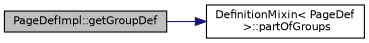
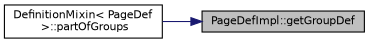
(181, 22) -> (177, 22)
